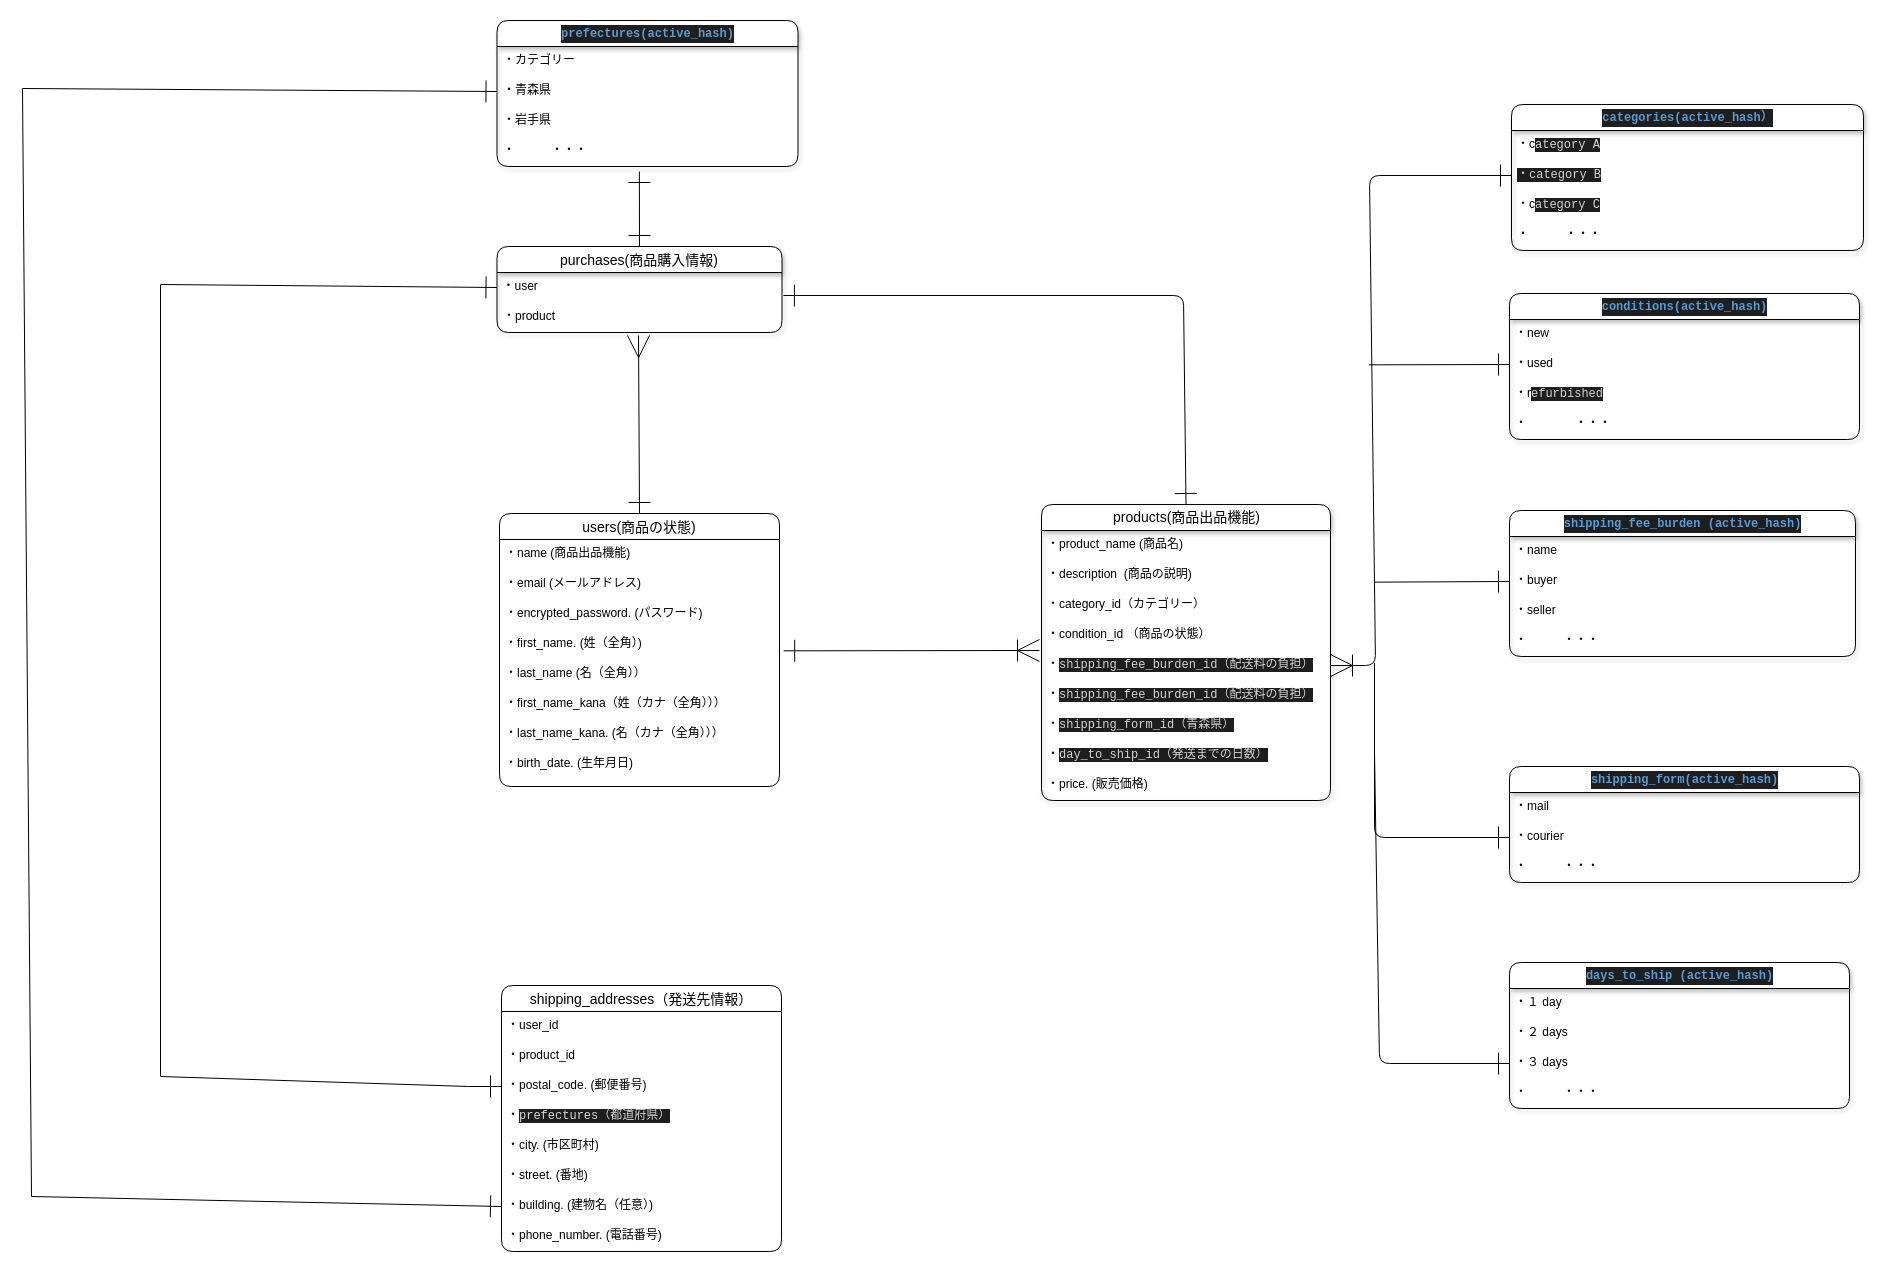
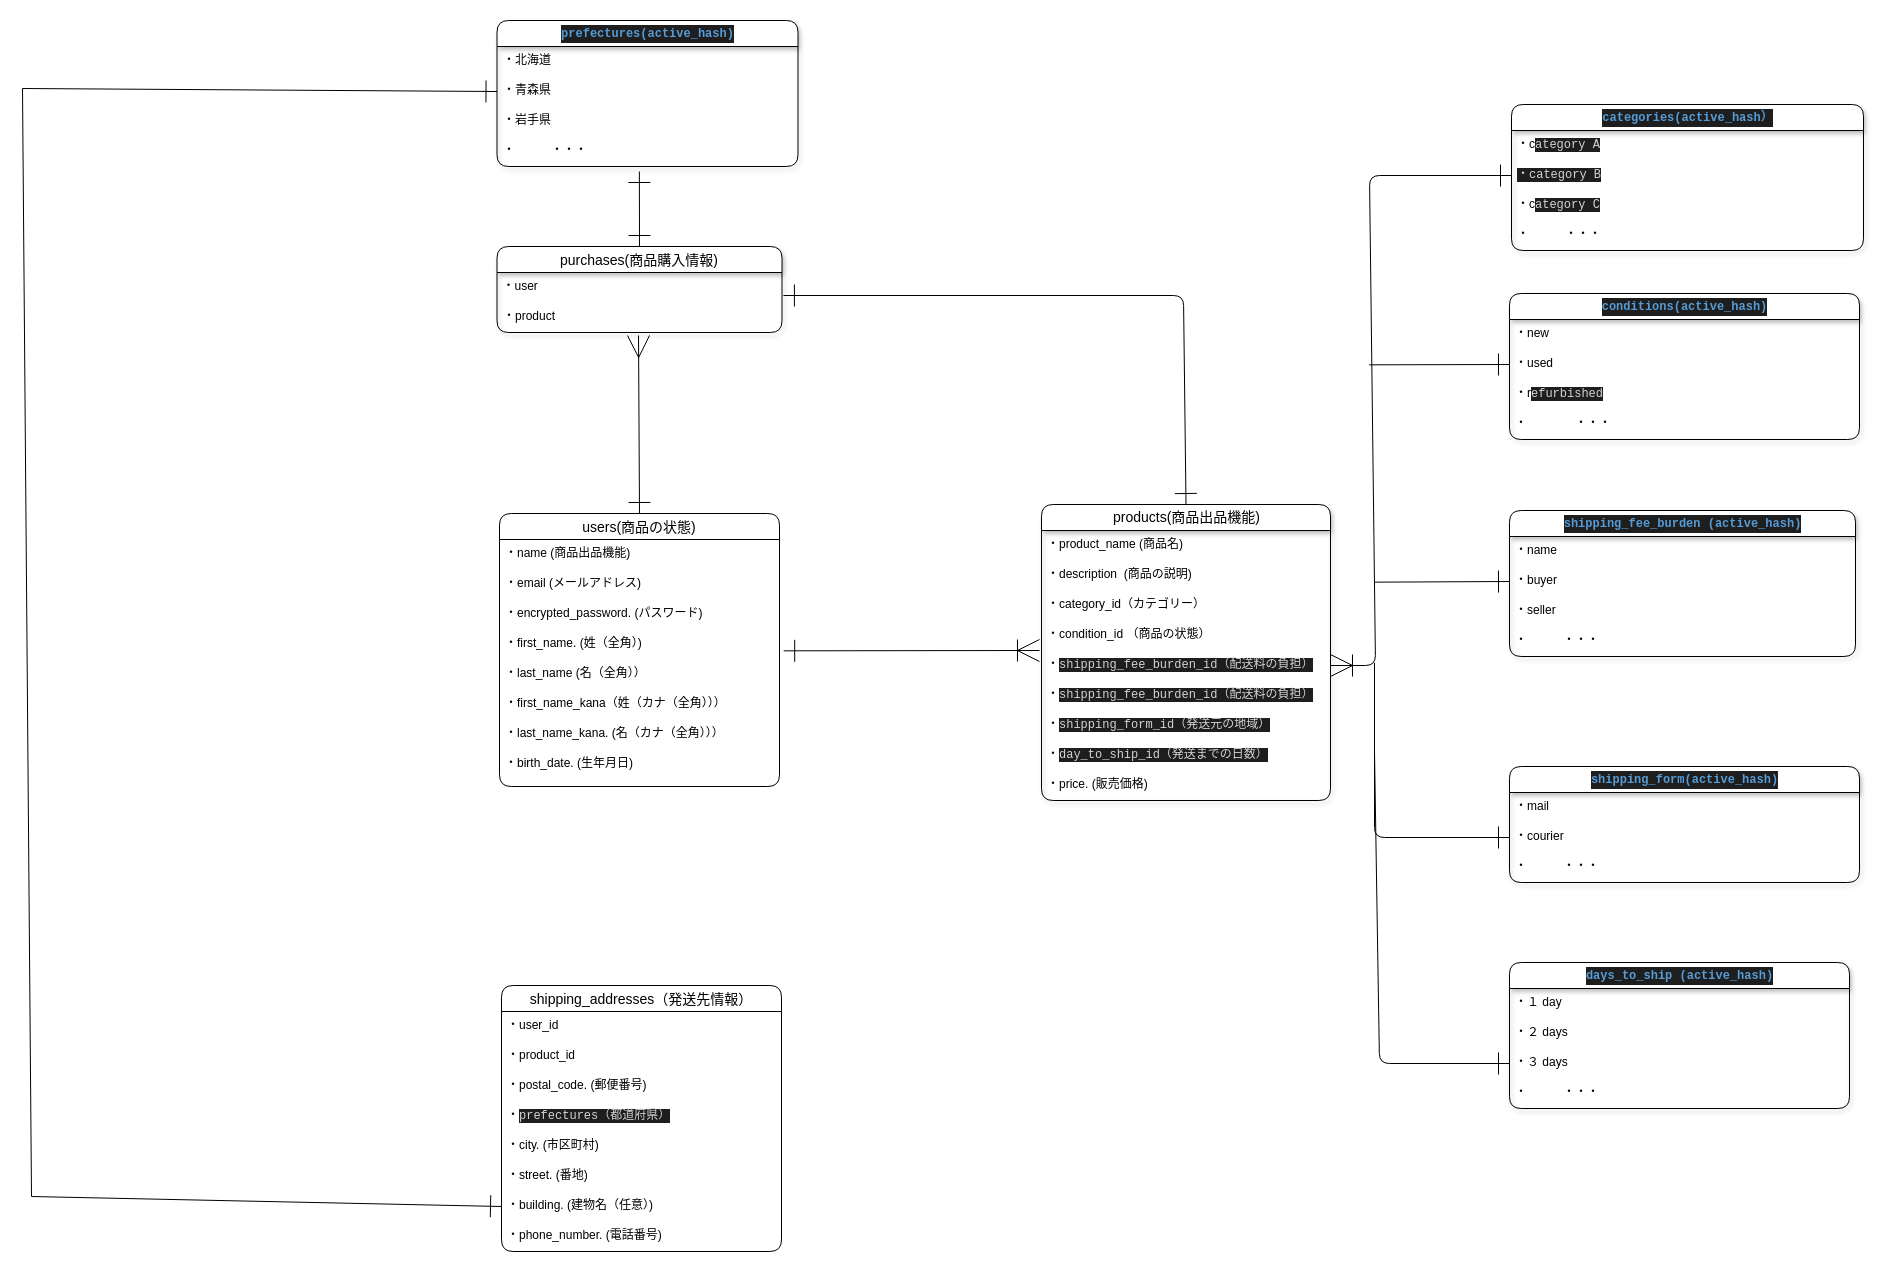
(540, 61) -> (528, 61)
(161, 683) -> none
(1133, 725) -> (1151, 725)
